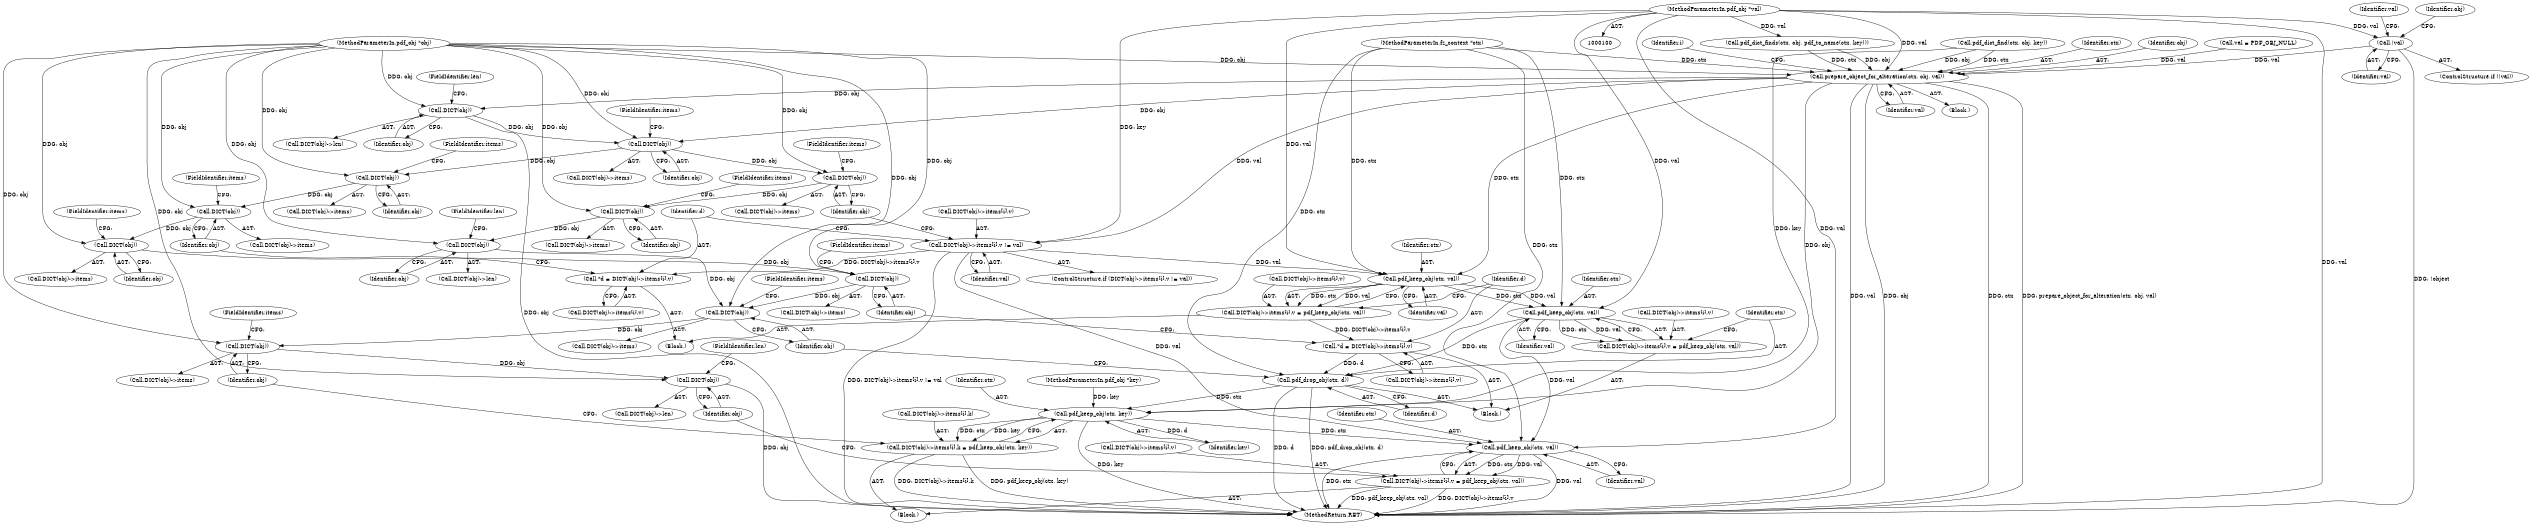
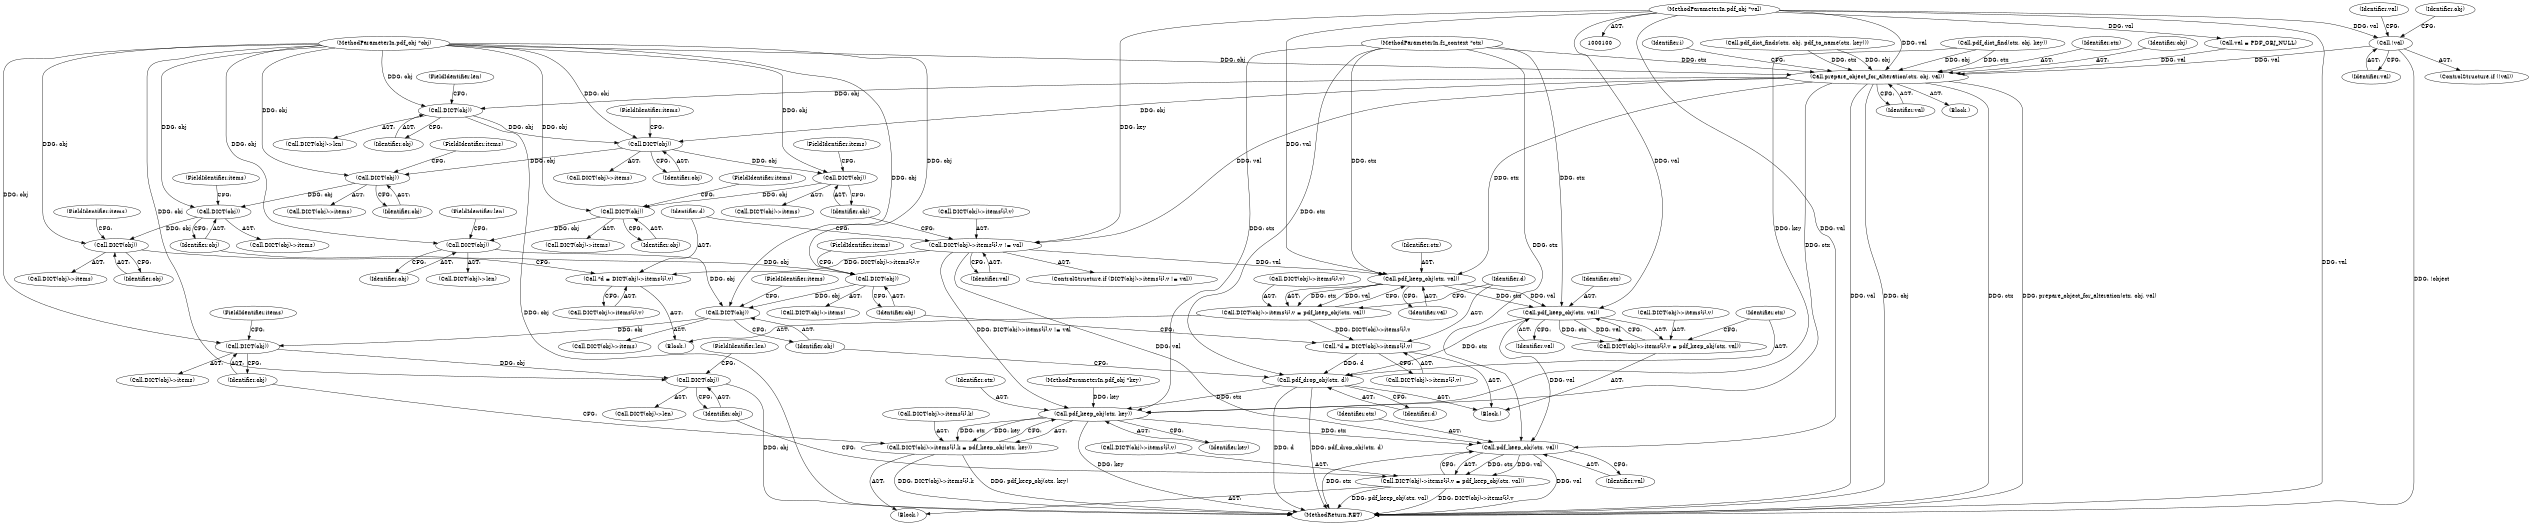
(1754, 26) -> (1996, 22)
none -> (1250, 202)
(1818, 246) -> (1818, 246)
(1178, 431) -> (1178, 431)
(917, 501) -> (983, 341)
